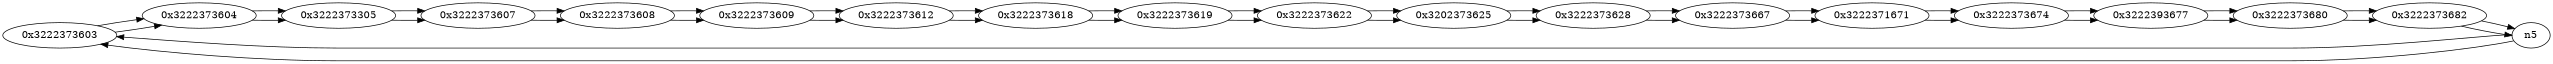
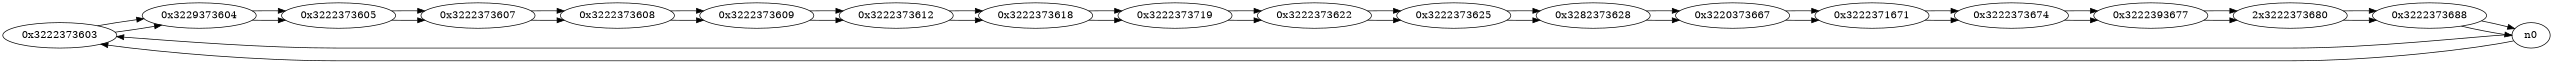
(199, 16) -> (199, 16)
(339, 16) -> (339, 16)
(1175, 16) -> (1175, 16)
(1454, 16) -> (1454, 16)
(1593, 16) -> (1593, 16)
(1733, 16) -> (1733, 16)
(2290, 16) -> (2290, 16)
(2430, 16) -> (2430, 16)
(2531, 35) -> (2531, 35)
